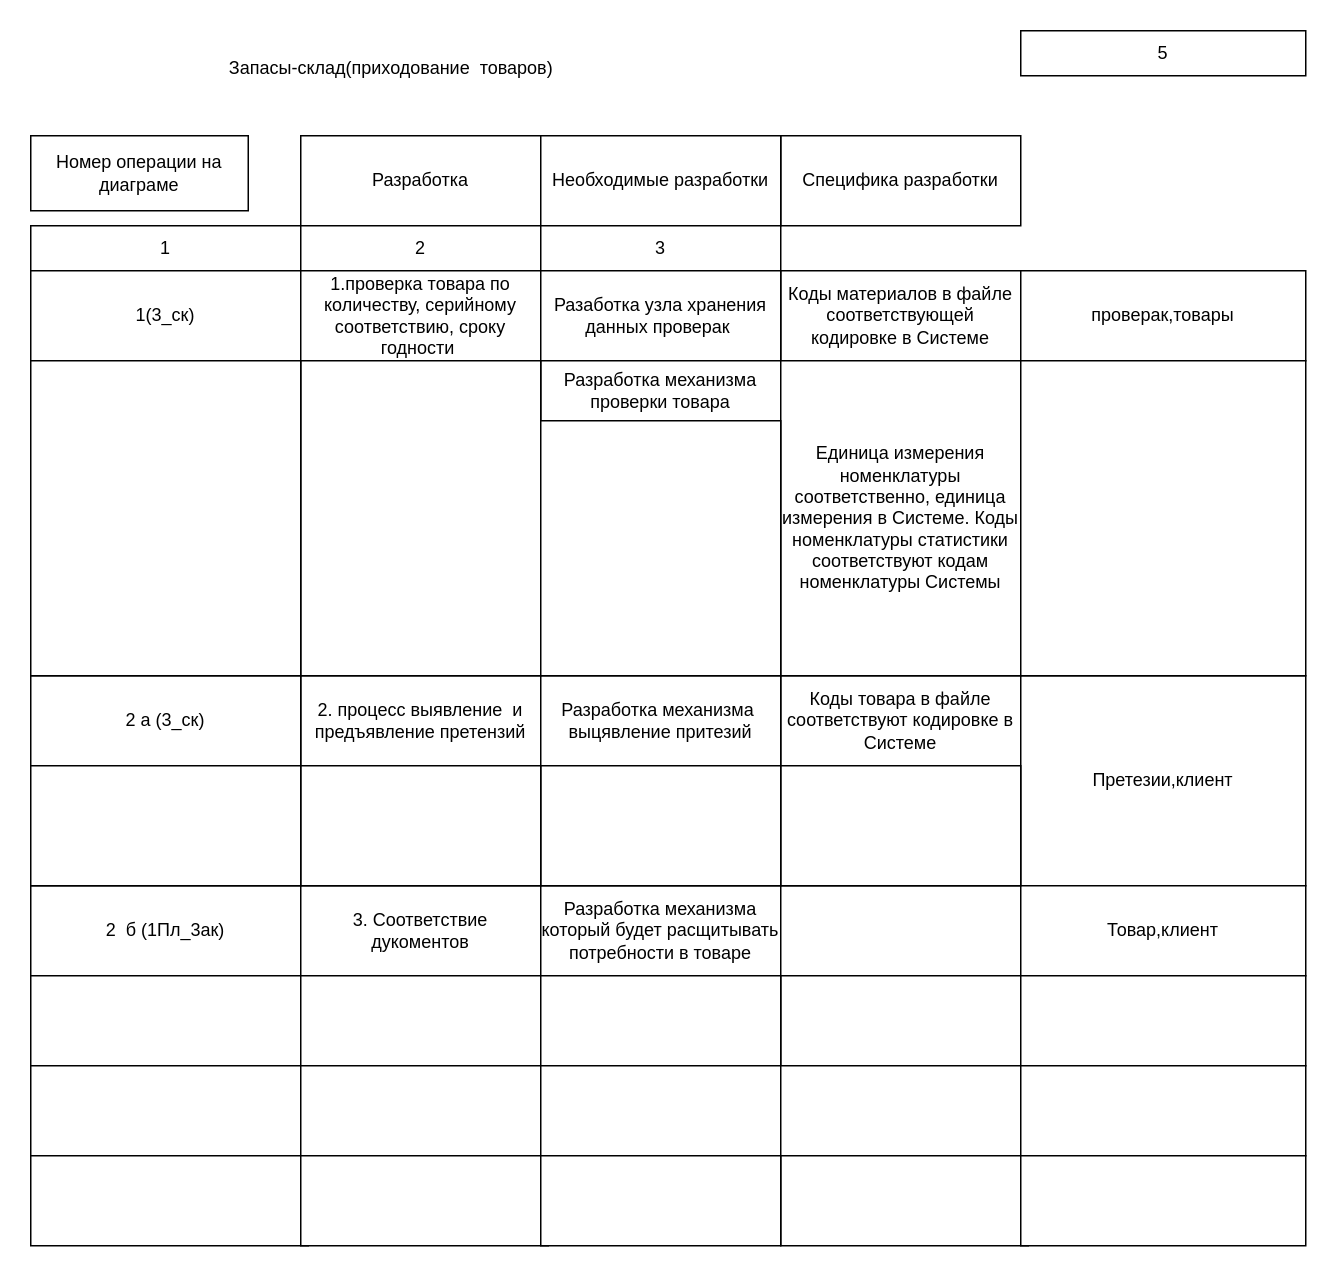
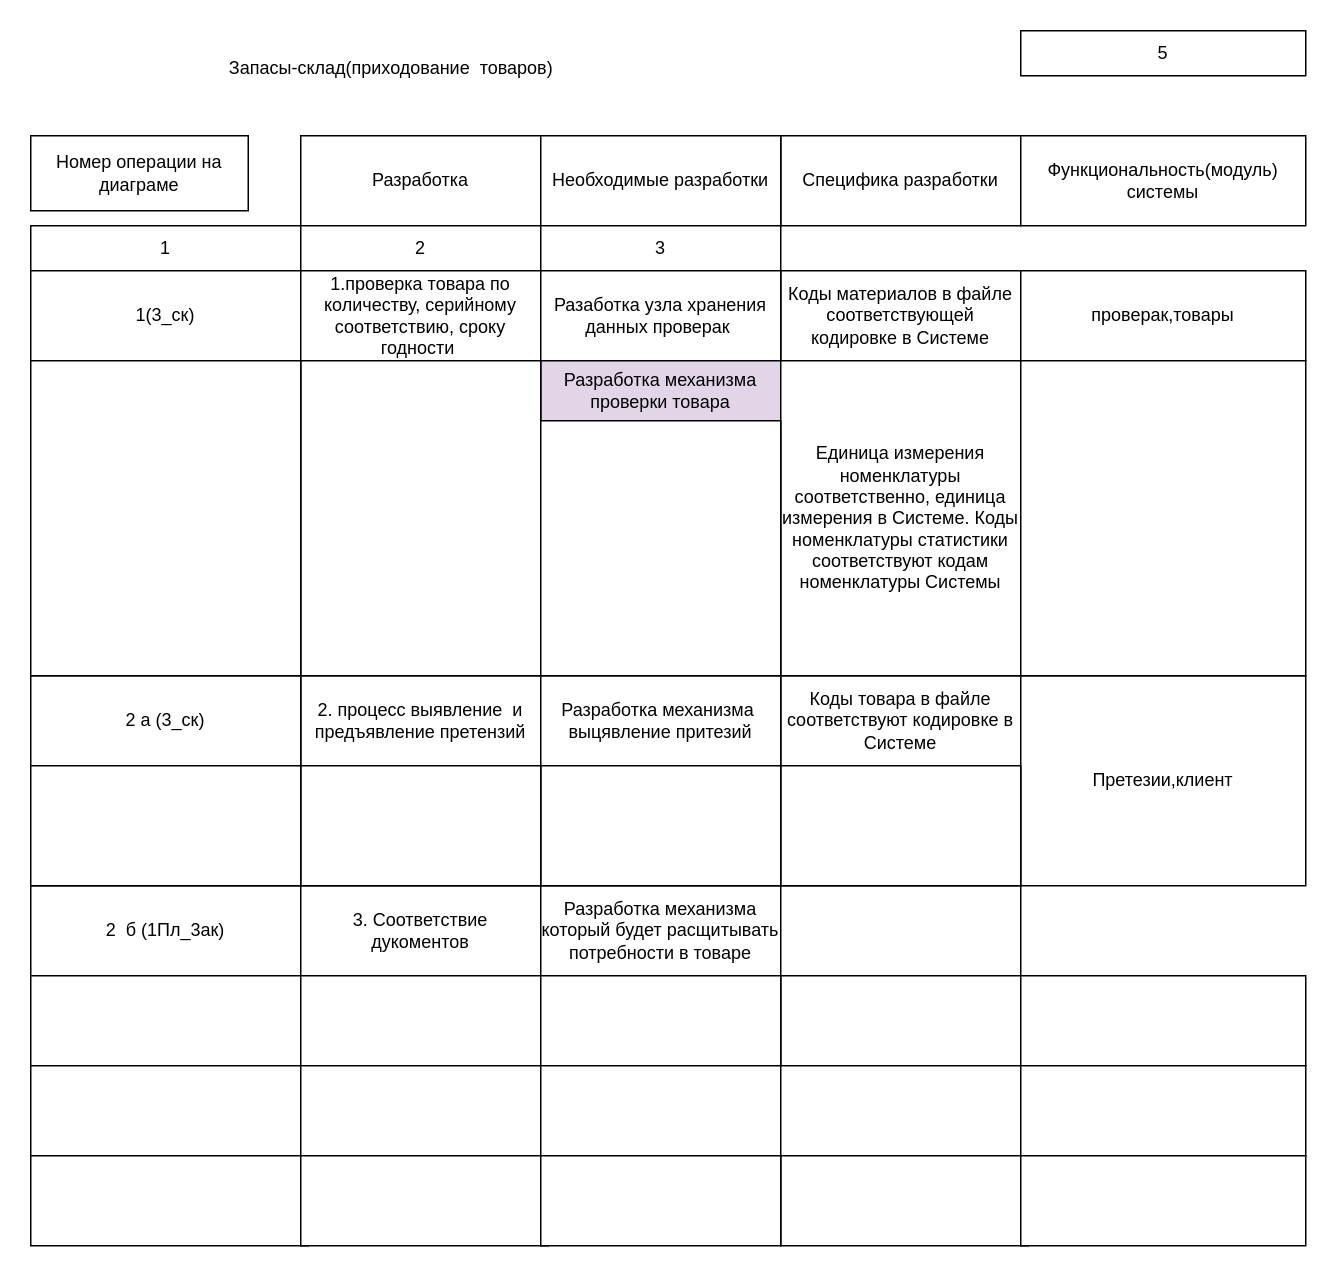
none -> (1163, 181)
(661, 391) -> (661, 391)
(1163, 931) -> none
